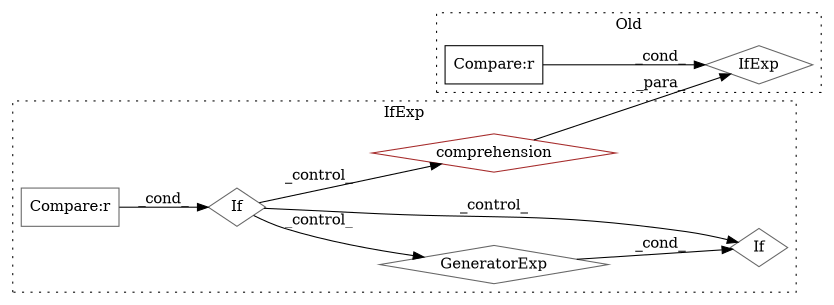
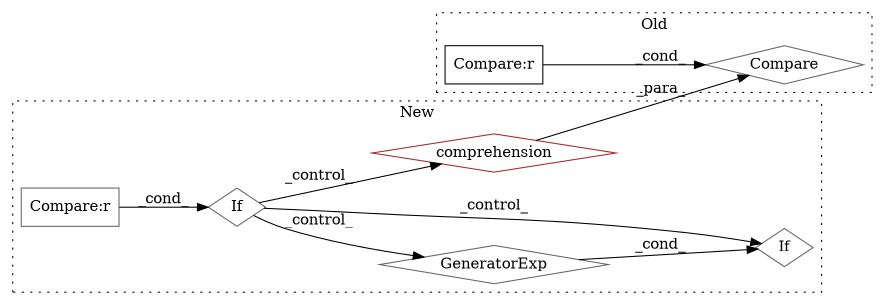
(759, 65) -> (784, 65)
(404, 113) -> (417, 113)
